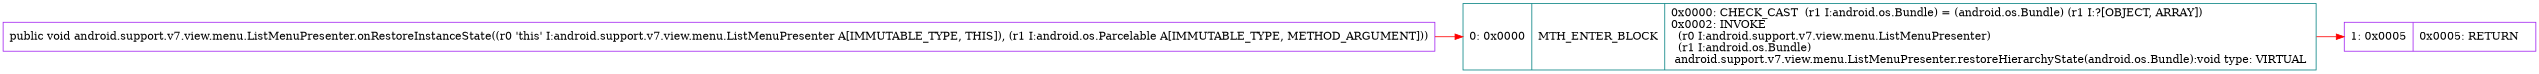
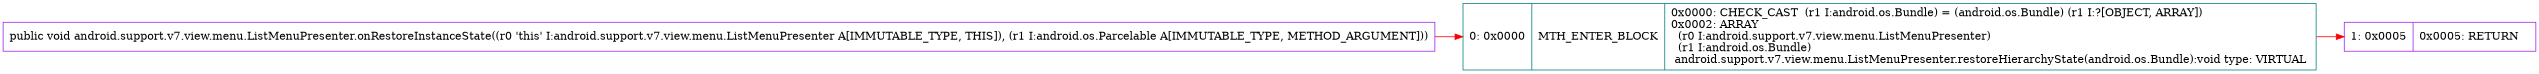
(1722, 25) -> (1718, 25)
